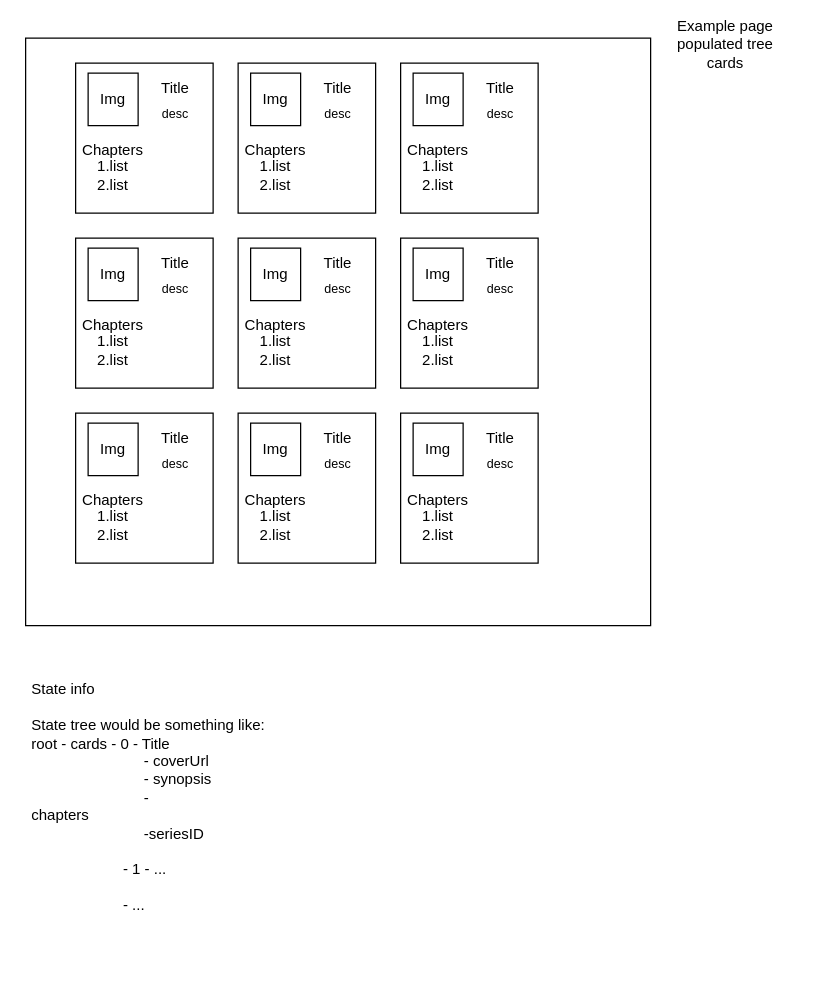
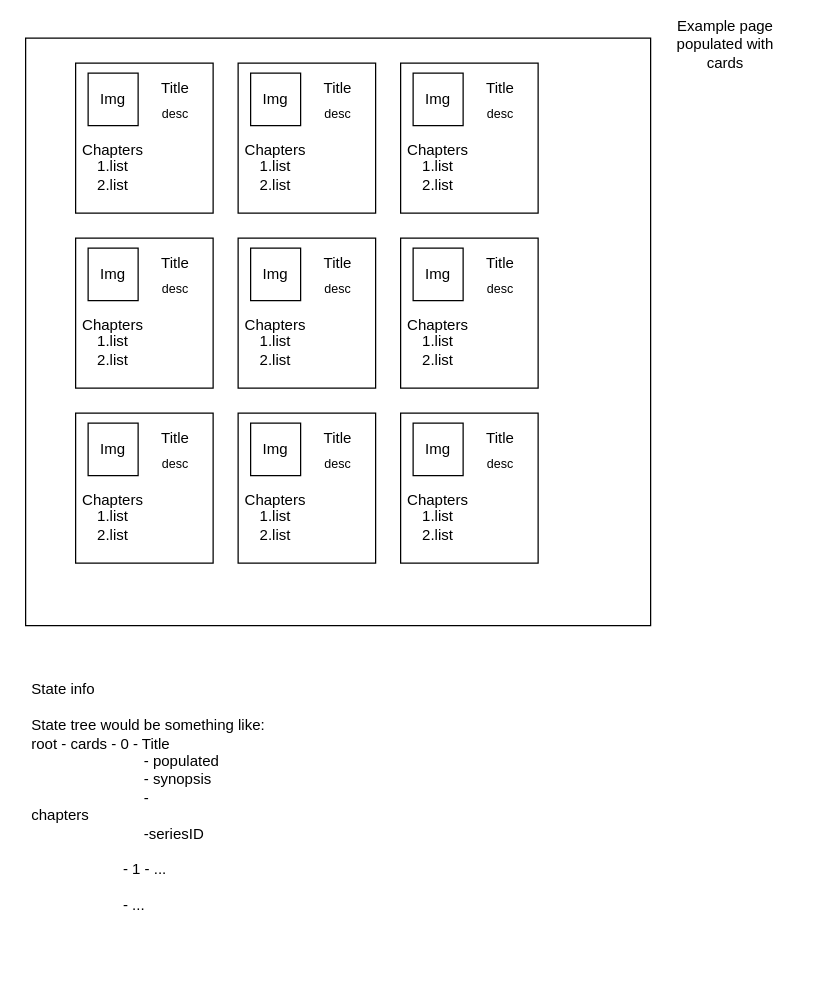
(726, 44) -> (726, 44)
(159, 744) -> (159, 744)
